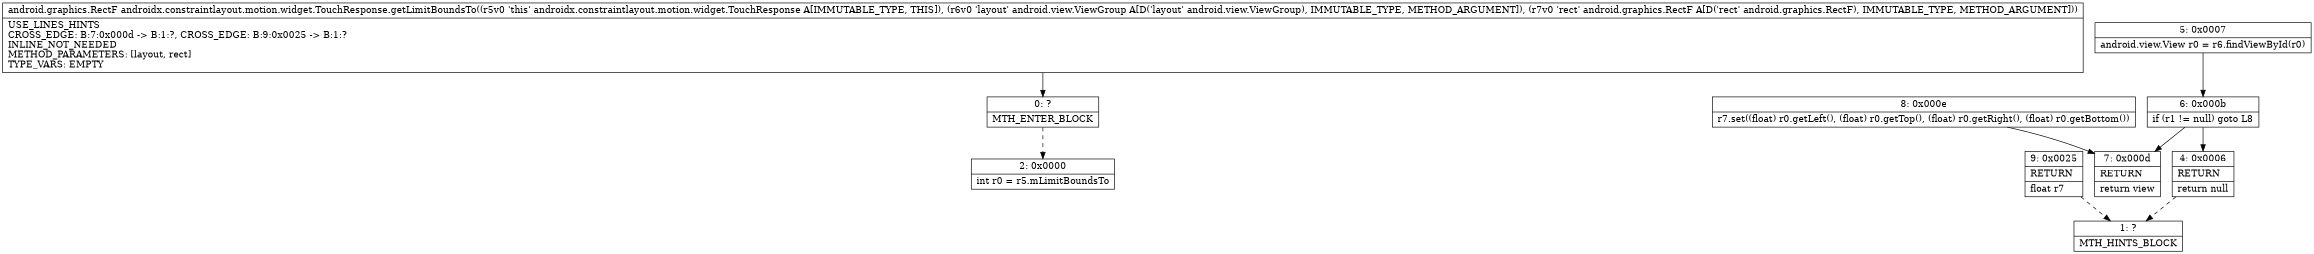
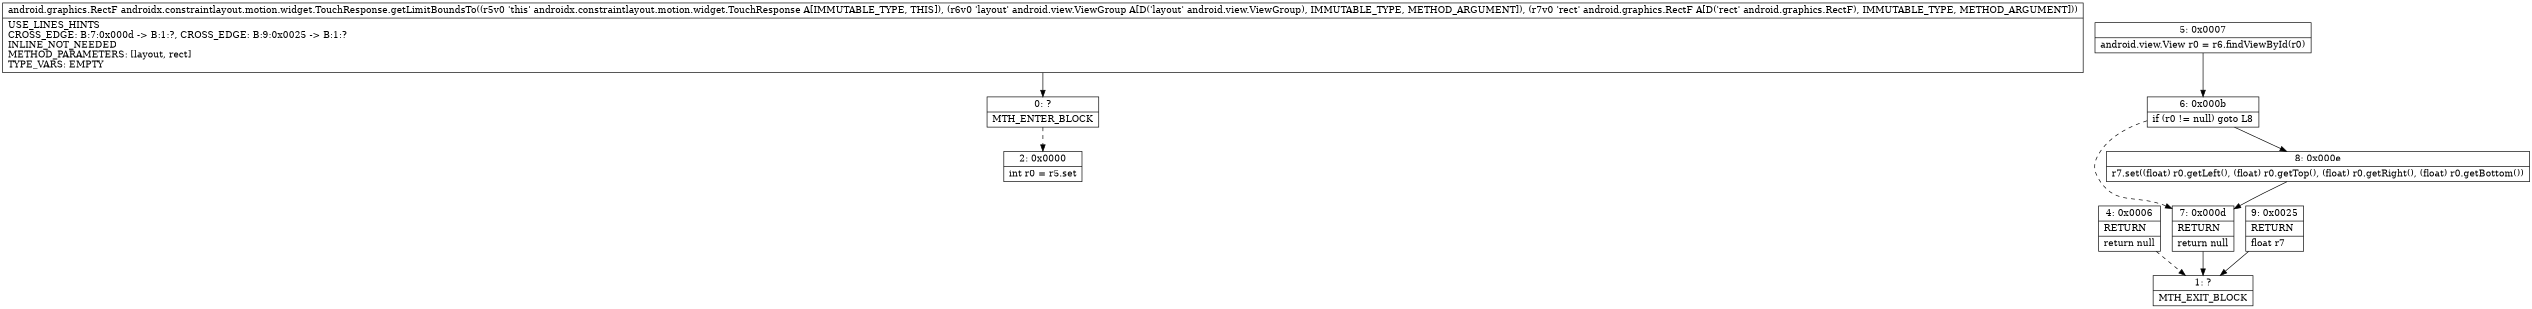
(2203, 119) -> (2203, 119)
(2203, 136) -> (2258, 138)
(2173, 137) -> (2096, 174)
(1043, 181) -> (1043, 174)
(2128, 189) -> (2203, 243)
(2093, 207) -> (2237, 261)
(2128, 243) -> (2203, 298)
none -> (2203, 260)
